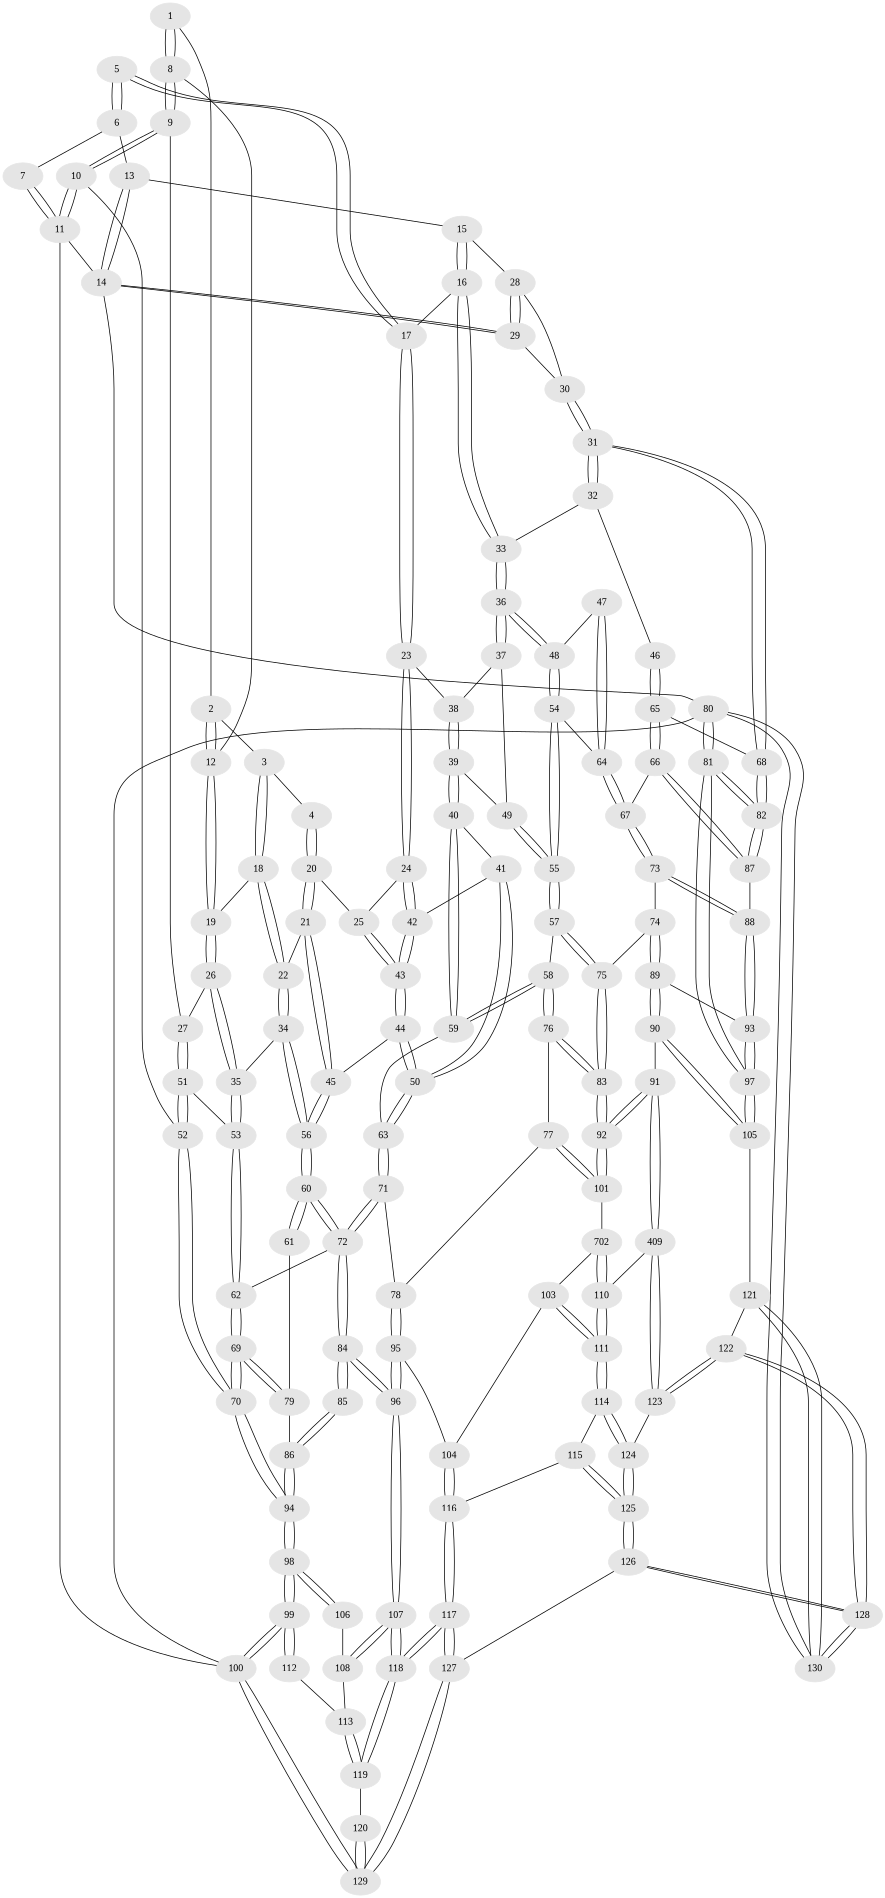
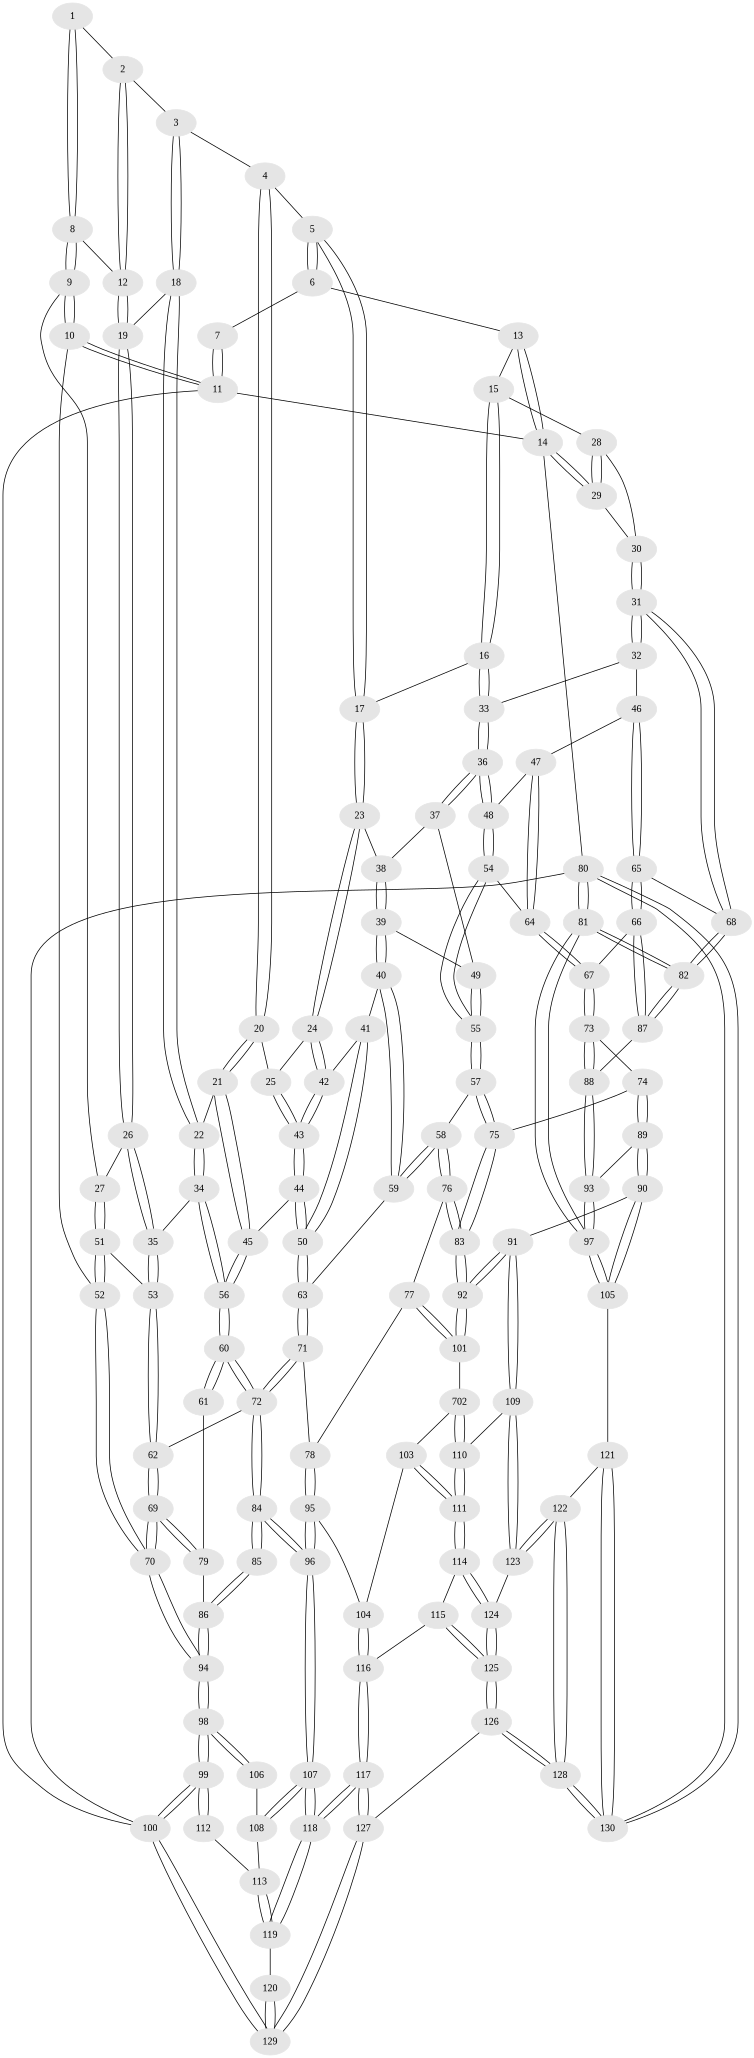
none -> (289, 203)
none -> (586, 736)
(655, 1242) -> (513, 1402)
